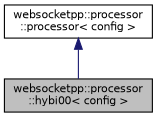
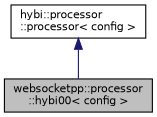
(78, 22) -> (78, 22)
